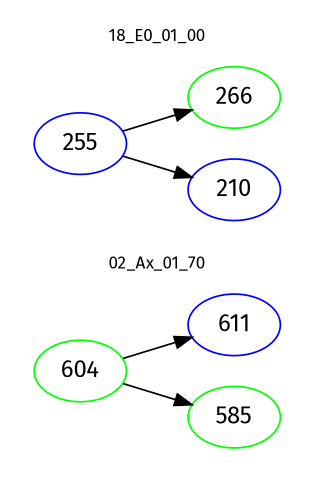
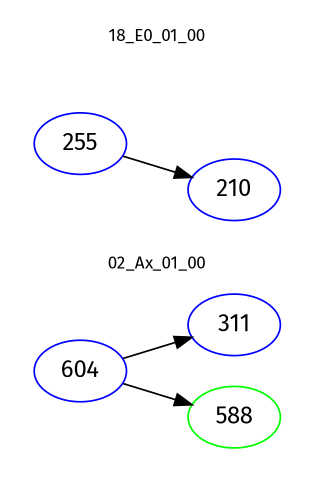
(234, 97) -> none
(157, 264) -> (157, 264)
(234, 325) -> (234, 325)
(80, 371) -> (80, 371)
(234, 417) -> (234, 417)
